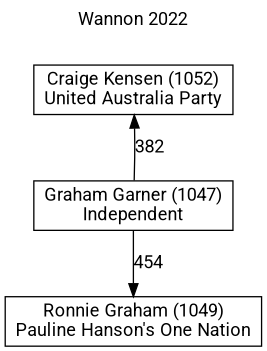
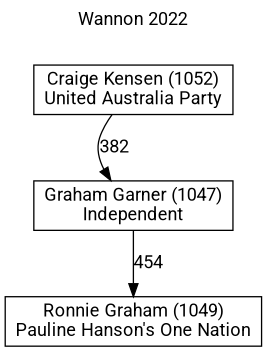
(135, 154) -> (99, 141)
